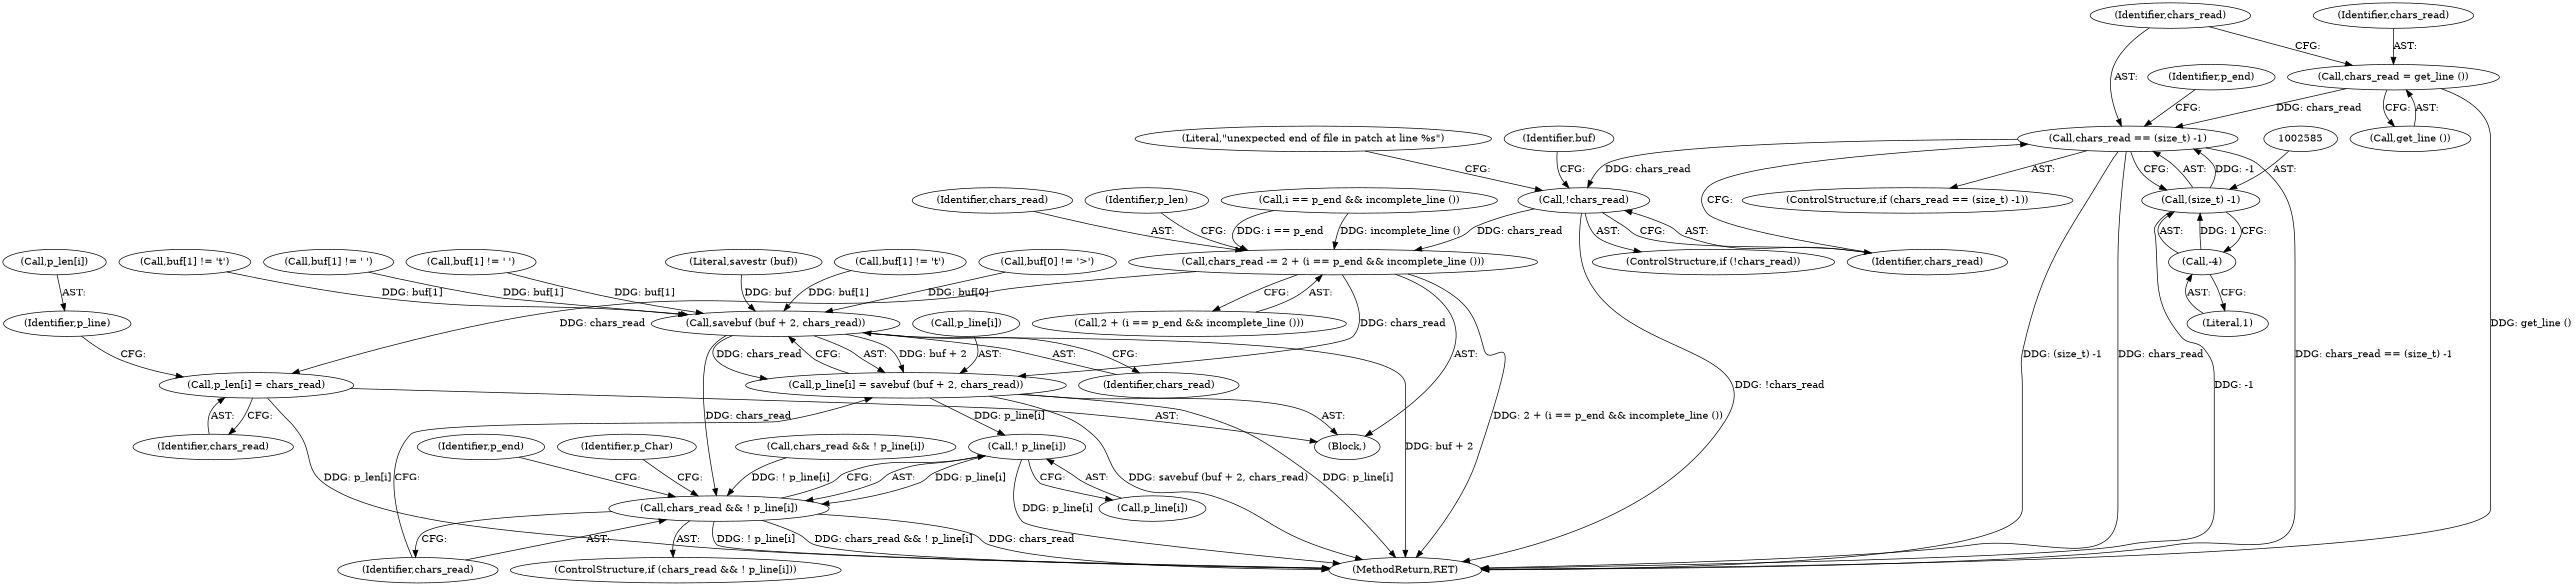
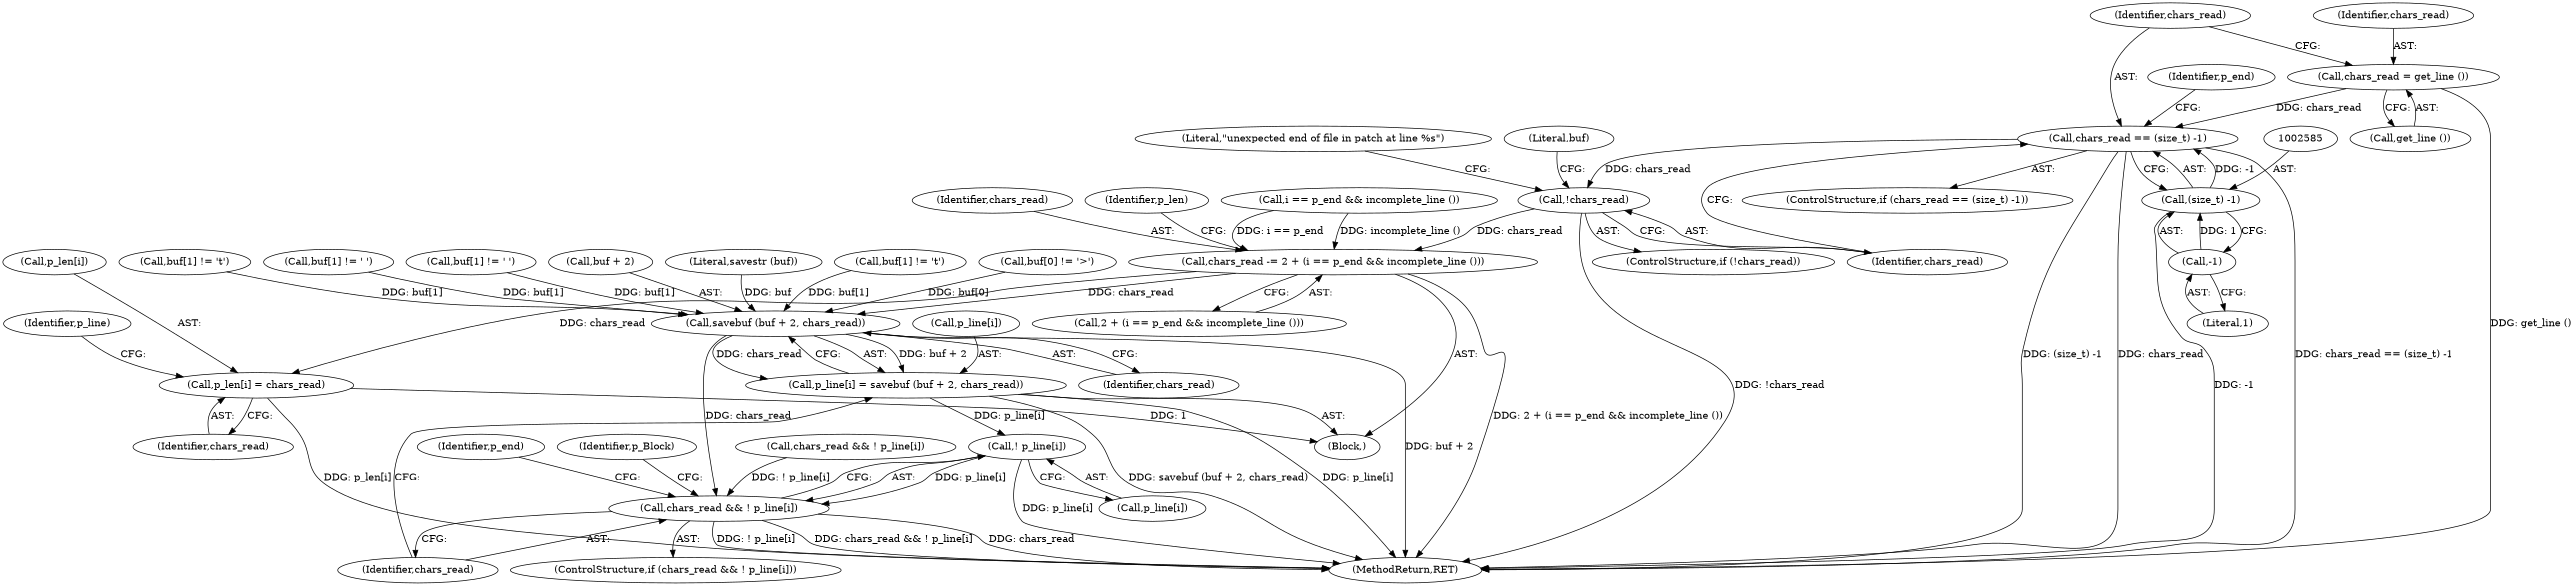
(1559, 139) -> (1559, 139)
none -> (601, 262)
(2202, 262) -> (2202, 262)
(60, 289) -> (153, 321)
(1223, 358) -> (1050, 293)
(1169, 416) -> (1169, 416)
(627, 447) -> (627, 447)
